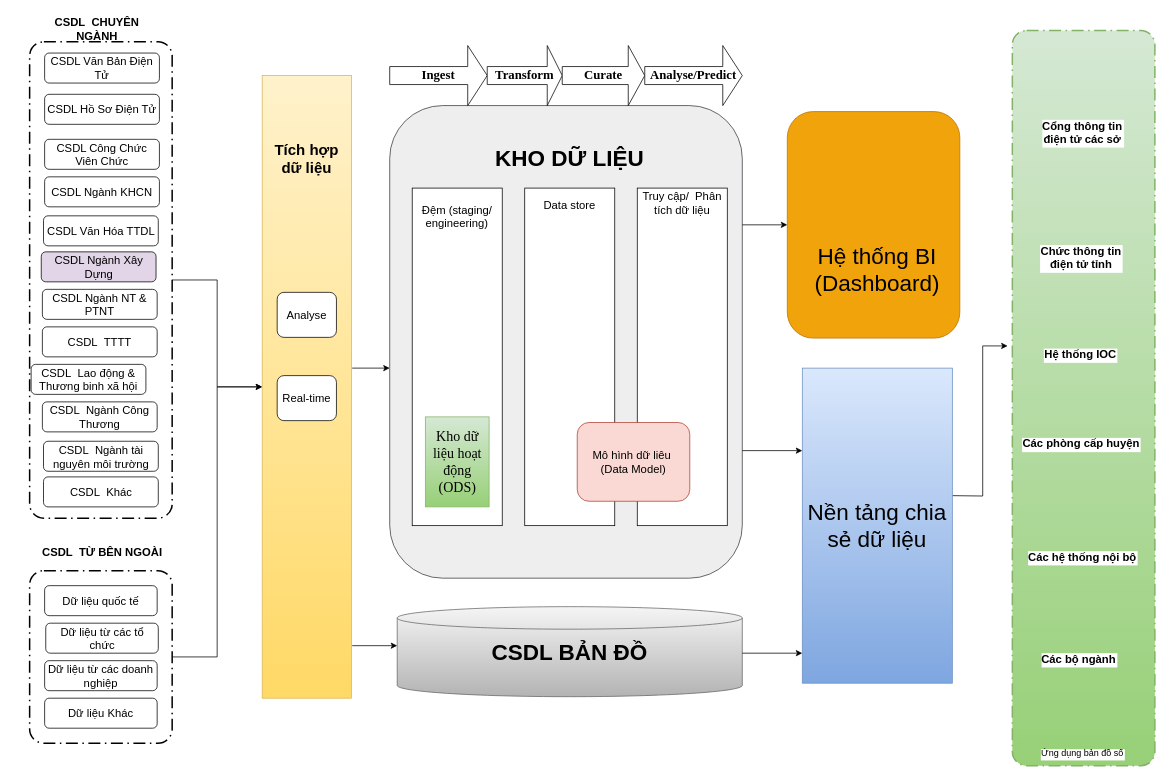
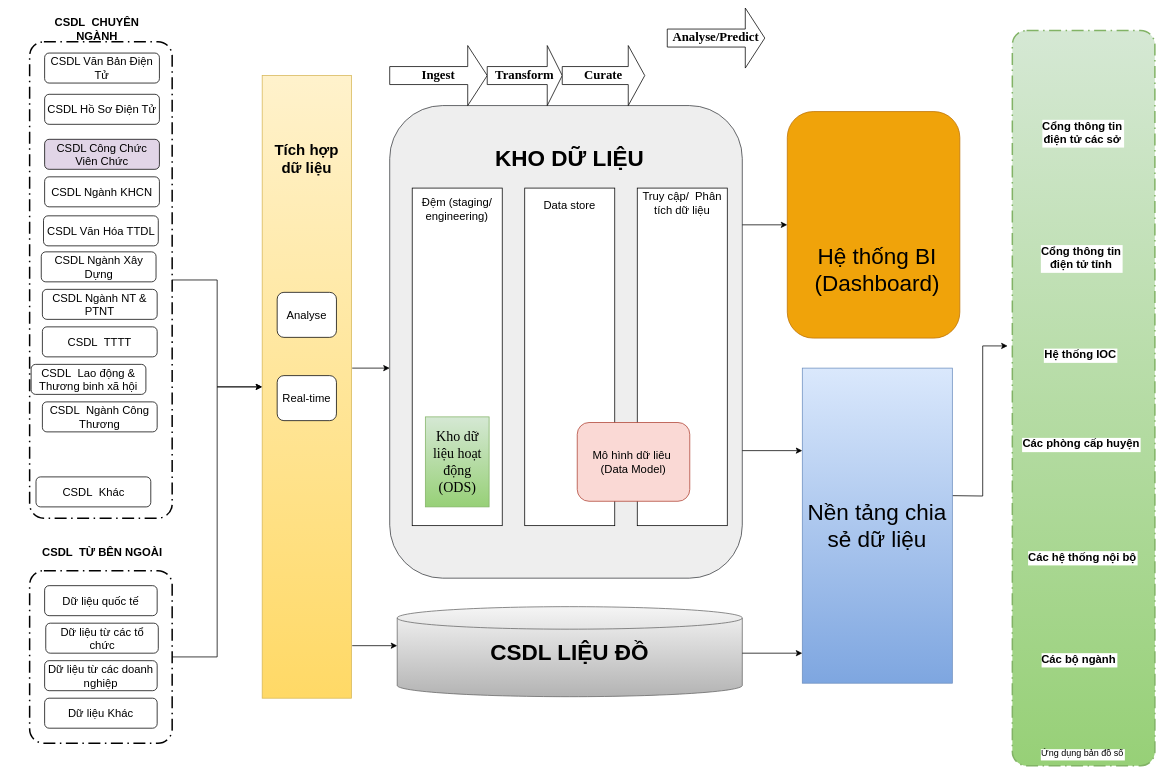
(693, 75) -> (716, 38)
(102, 154) -> (102, 154)
(457, 216) -> (457, 209)
(1081, 251) -> (1081, 251)
(99, 267) -> (99, 267)
(101, 456) -> none
(101, 492) -> (93, 492)
(570, 651) -> (570, 651)
